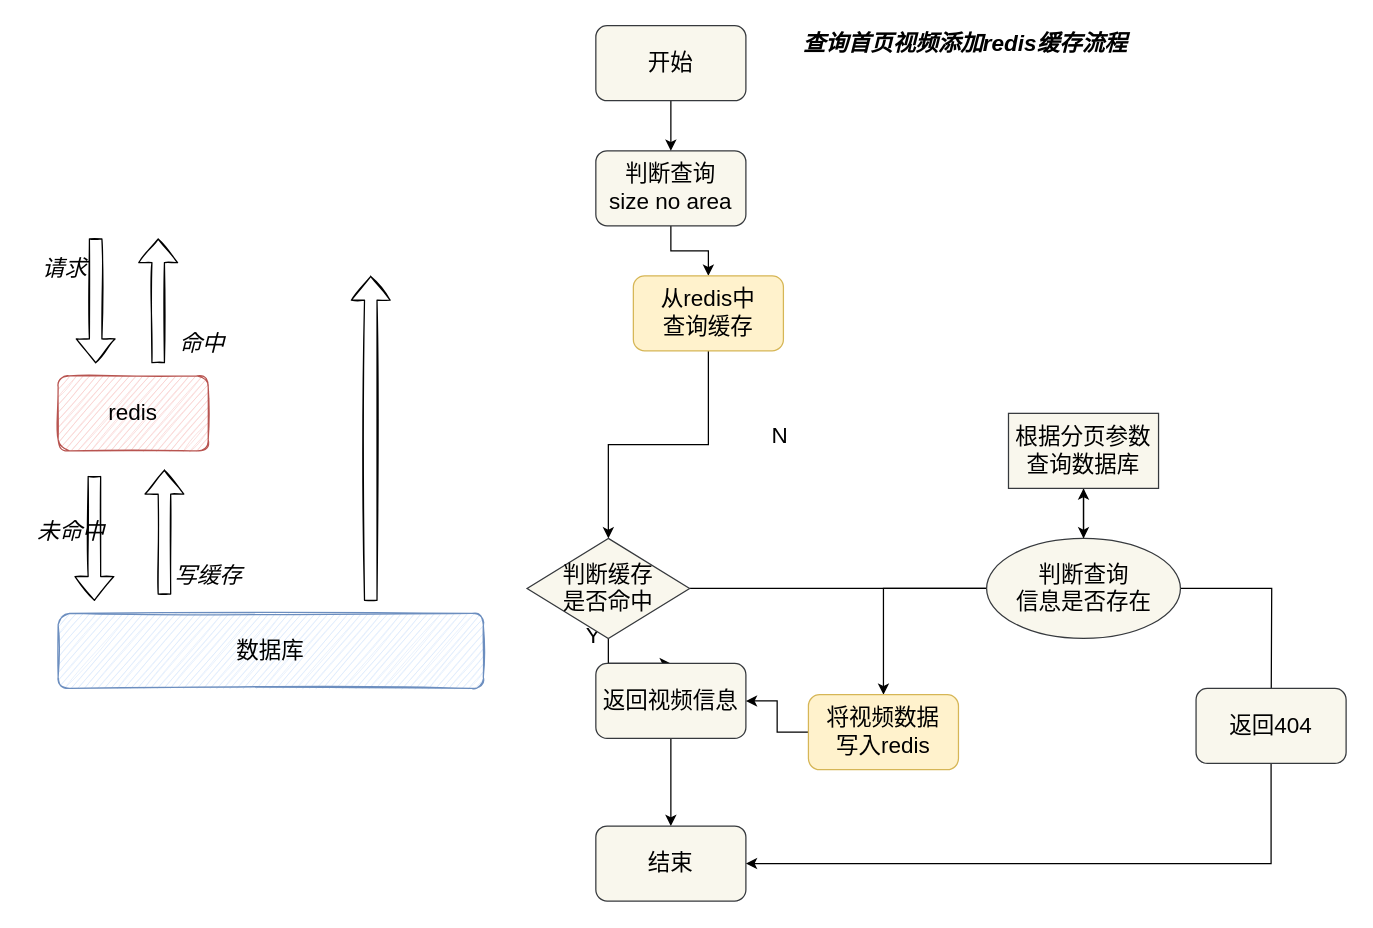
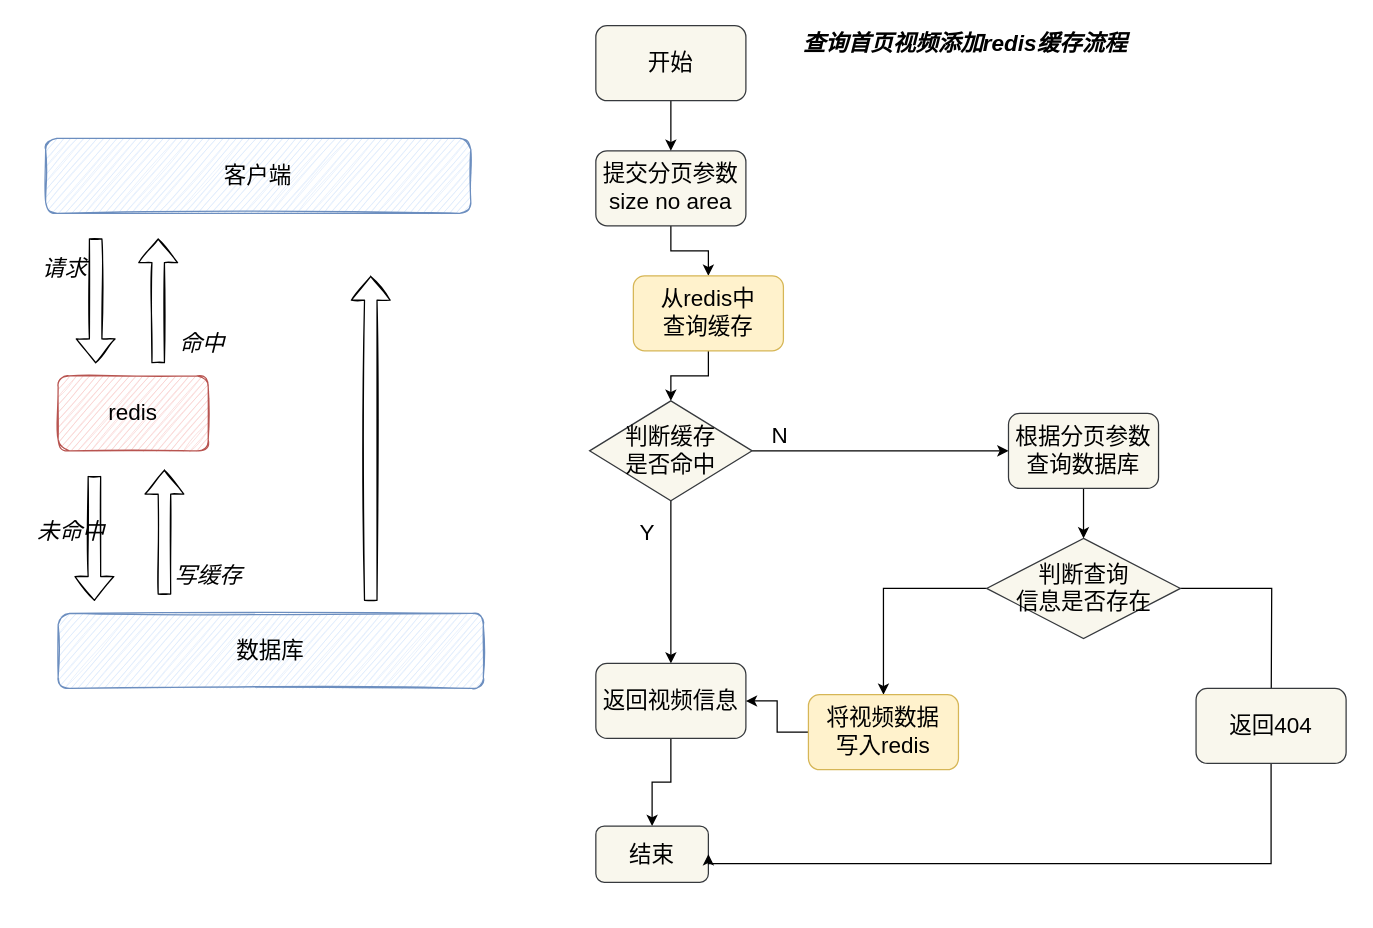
none -> (258, 176)
(671, 188) -> (671, 188)
(1083, 451) -> (1083, 451)
(608, 588) -> (671, 451)
(1083, 588) -> (1083, 588)
(671, 863) -> (652, 854)
